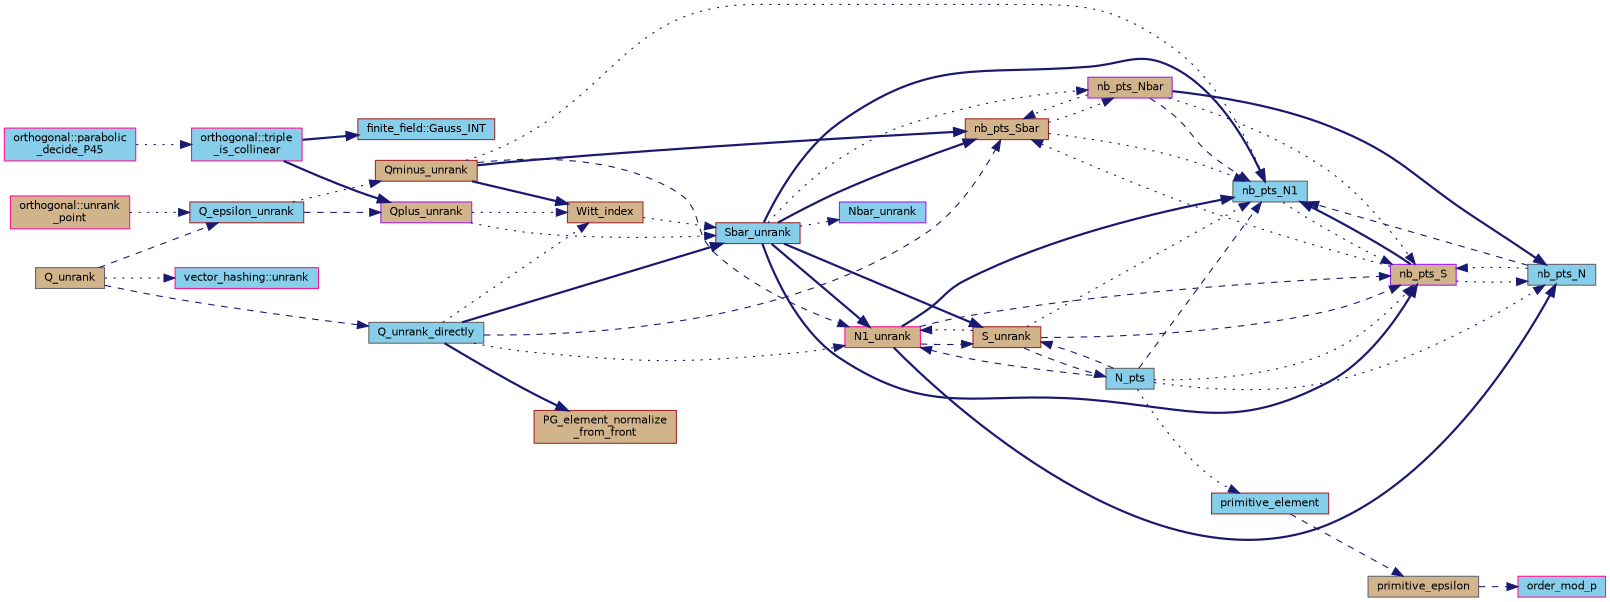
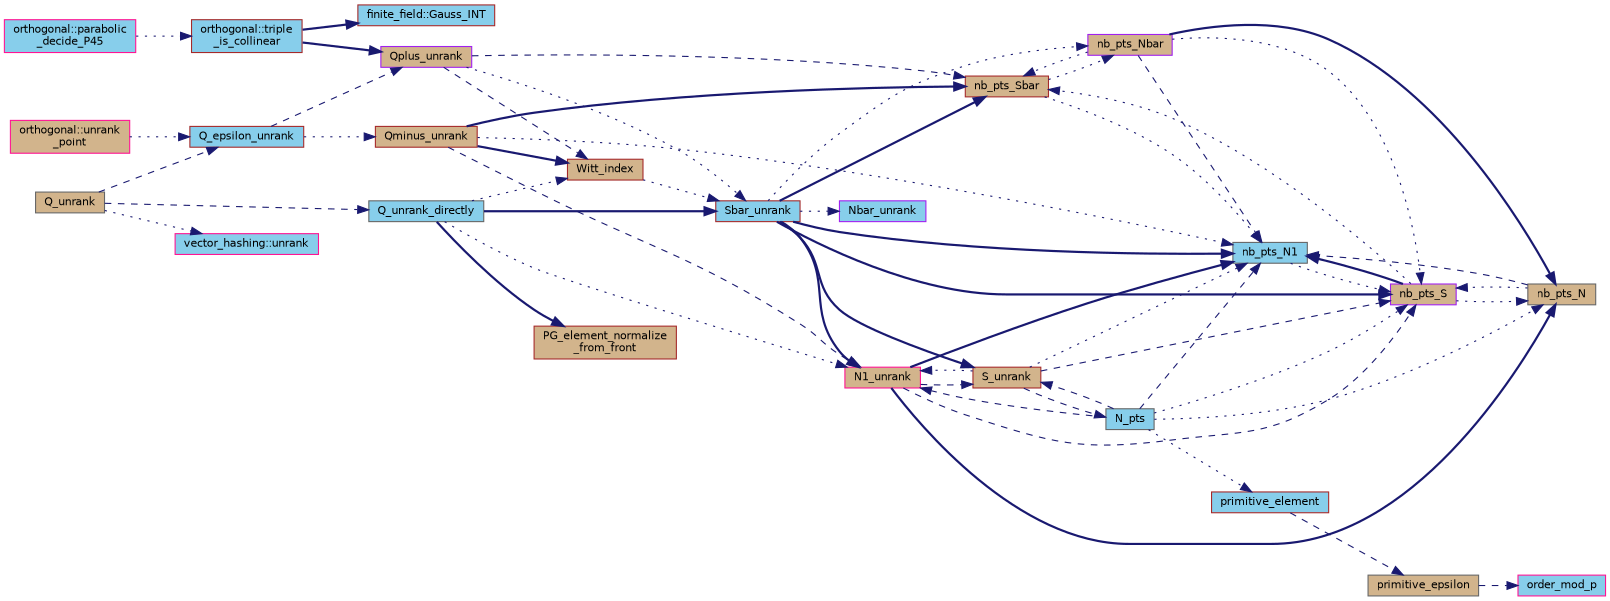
(247, 145) -> (247, 36)
(514, 212) -> (507, 108)
(1562, 275) -> (1562, 294)
(766, 302) -> (713, 57)
